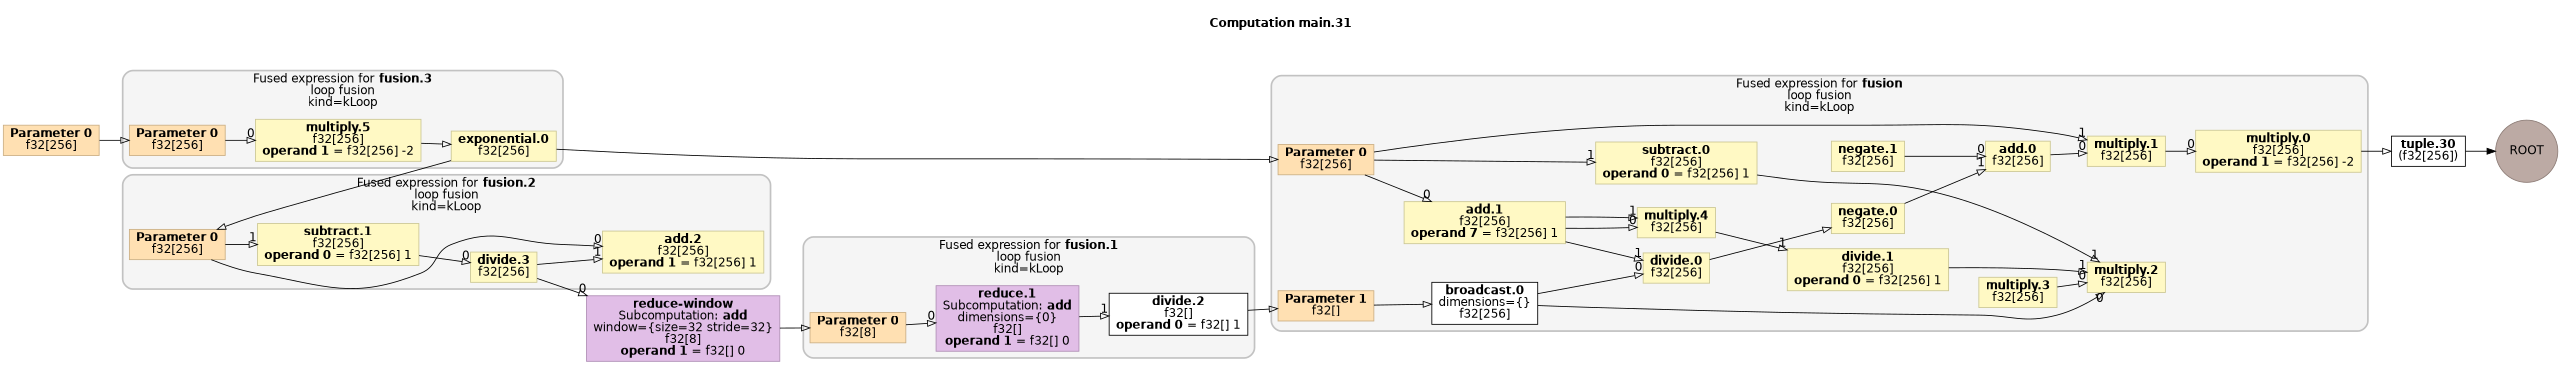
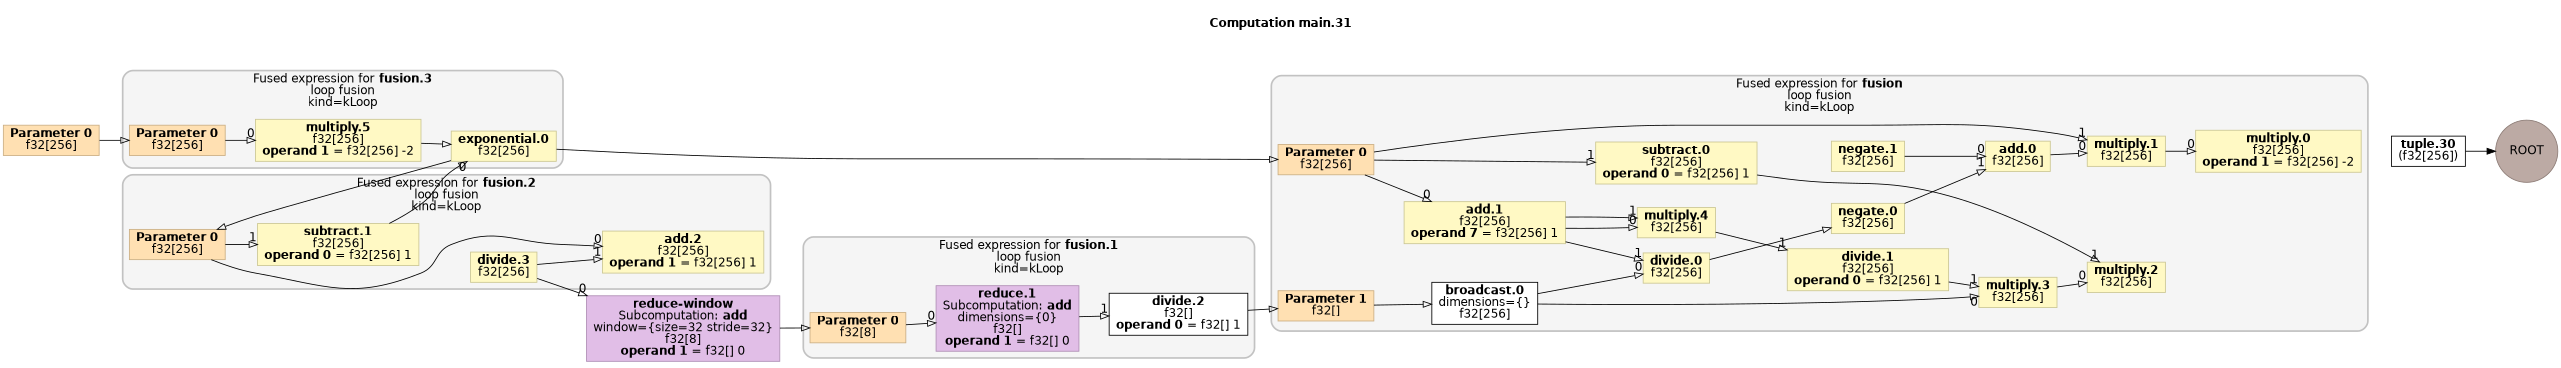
(2373, 151) -> none
(443, 259) -> (428, 198)
(2014, 268) -> (1959, 284)
(1820, 313) -> (1754, 304)
